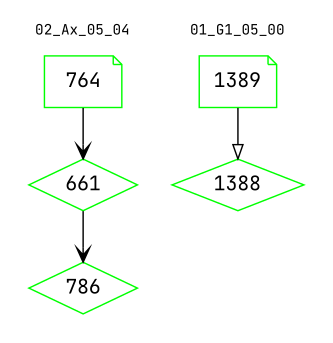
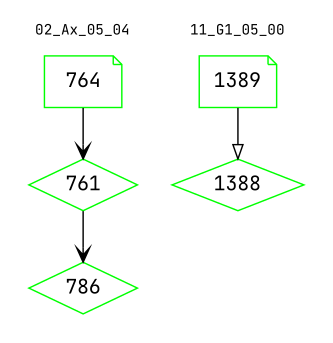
(238, 31) -> (238, 31)
(83, 185) -> (83, 185)
